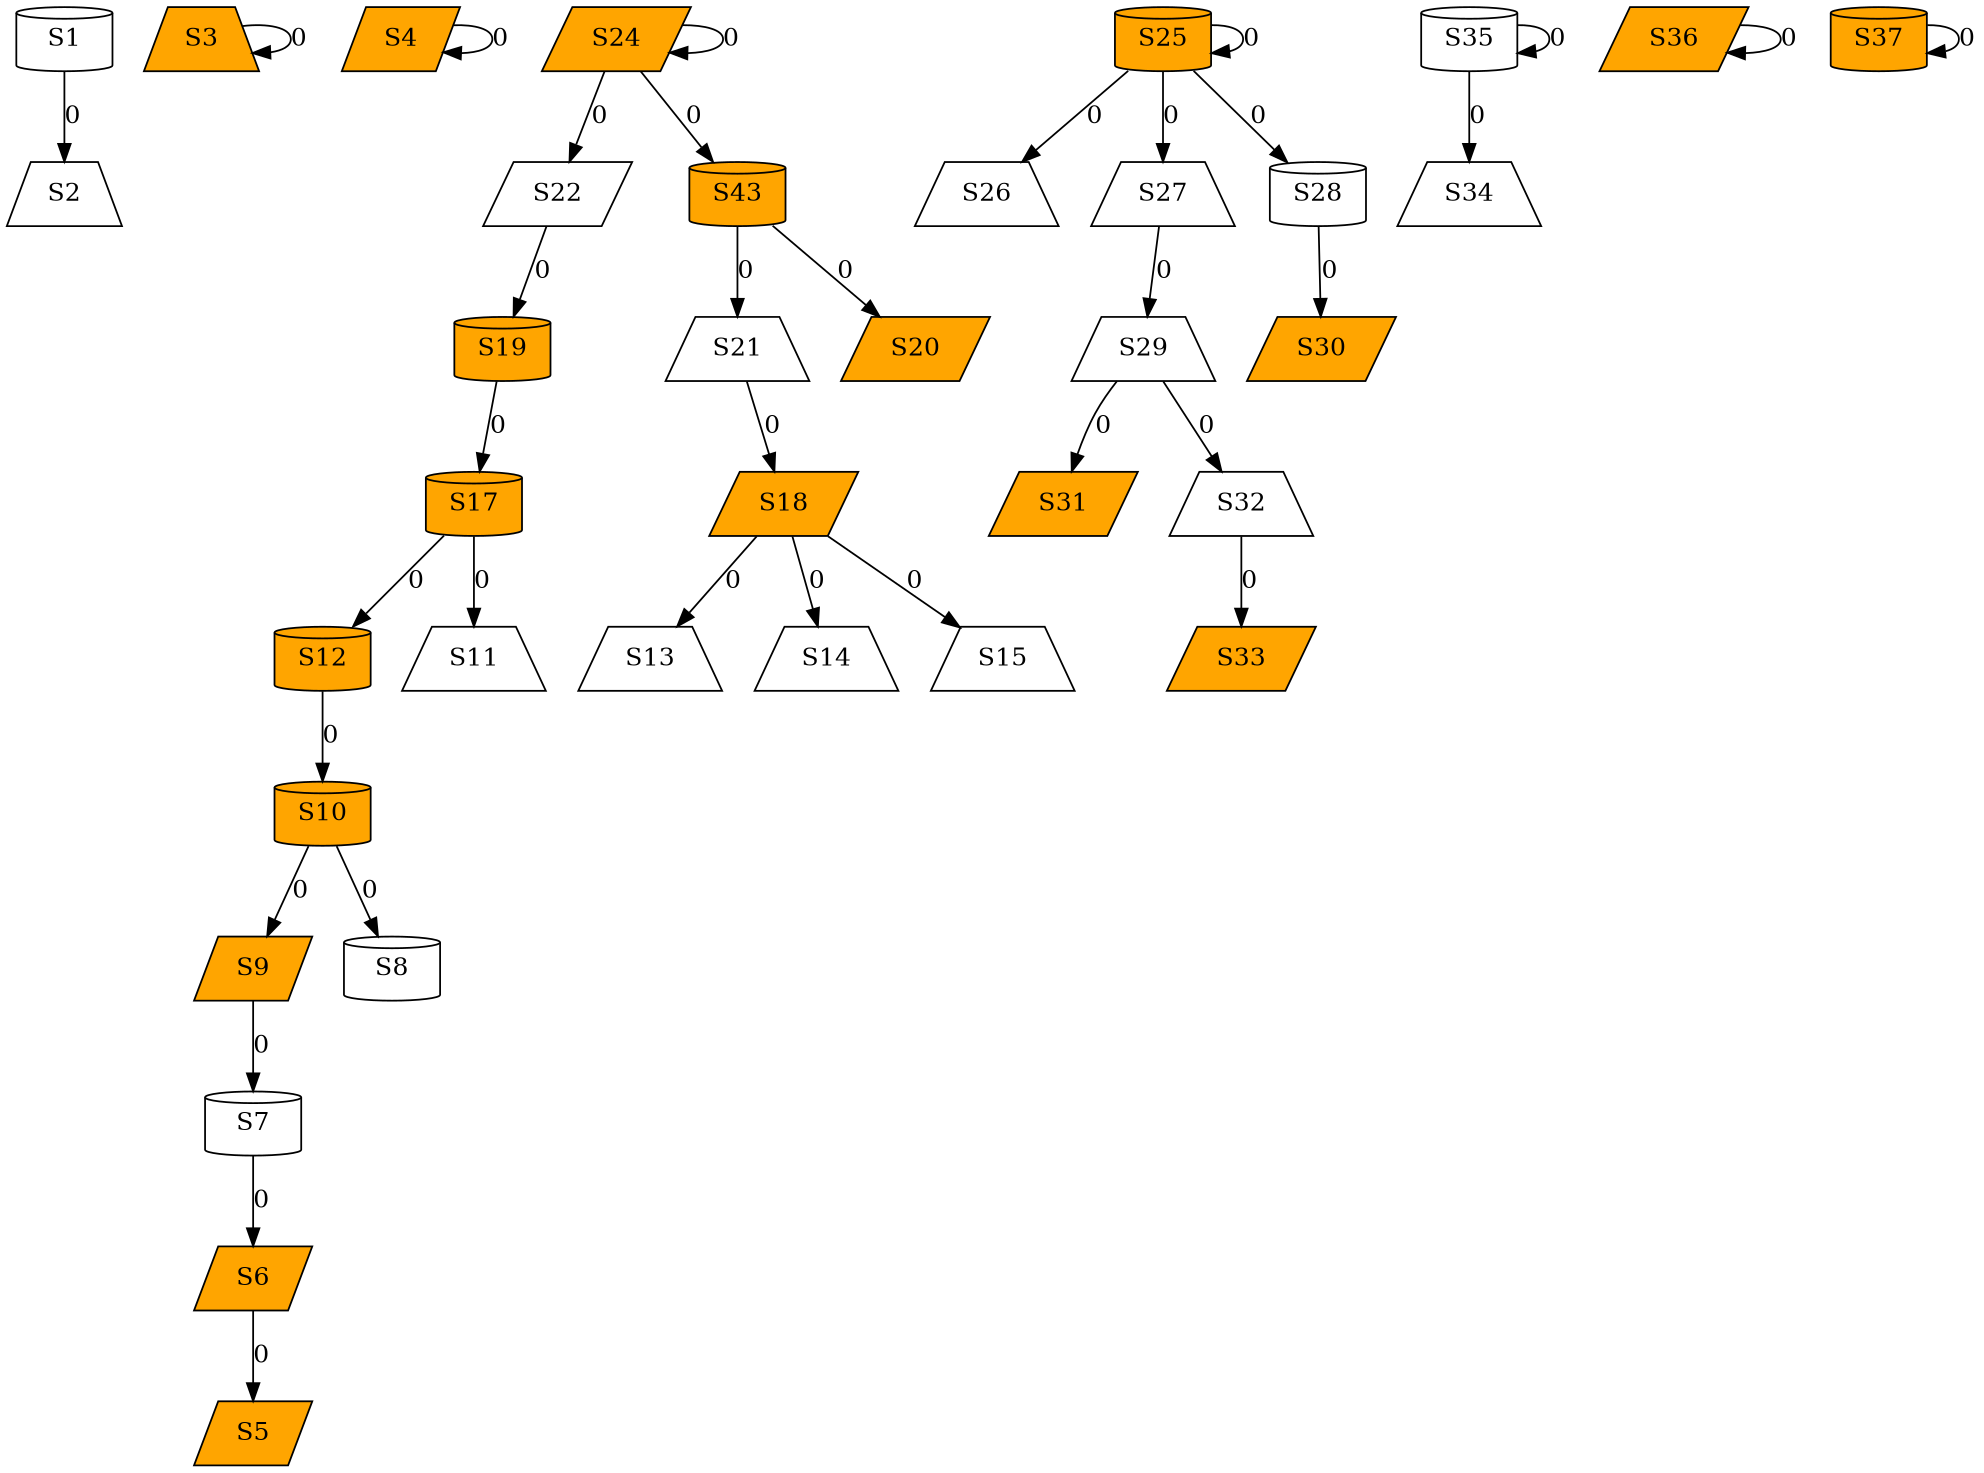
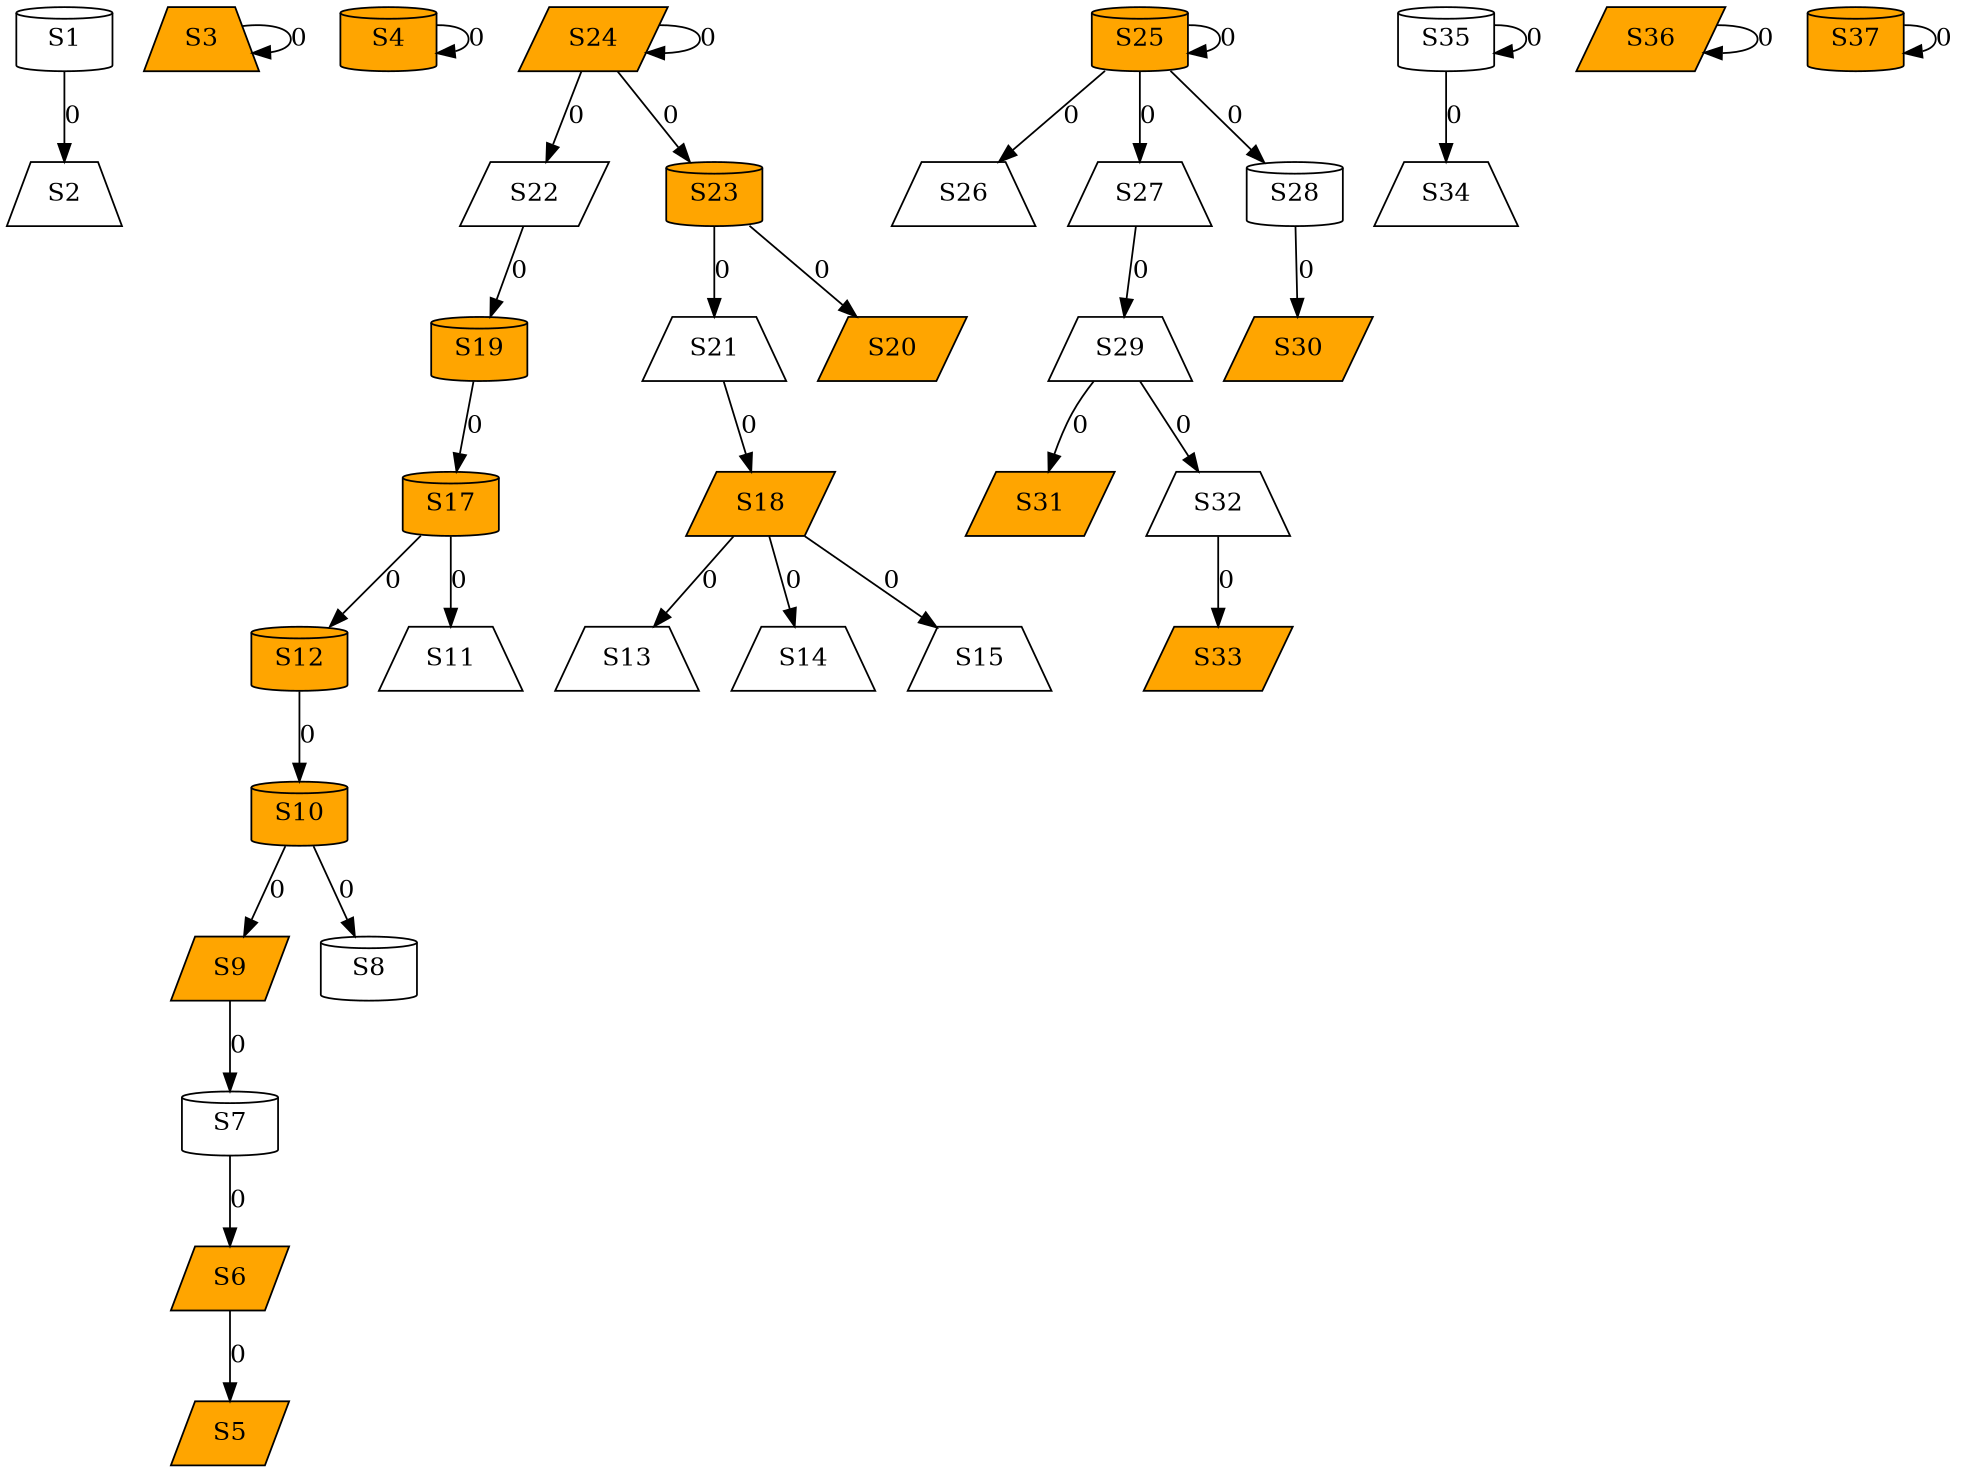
(401, 39) -> (388, 39)
(737, 194) -> (714, 194)
